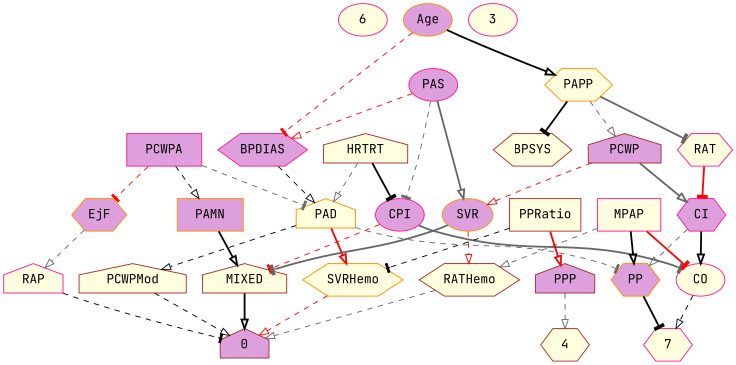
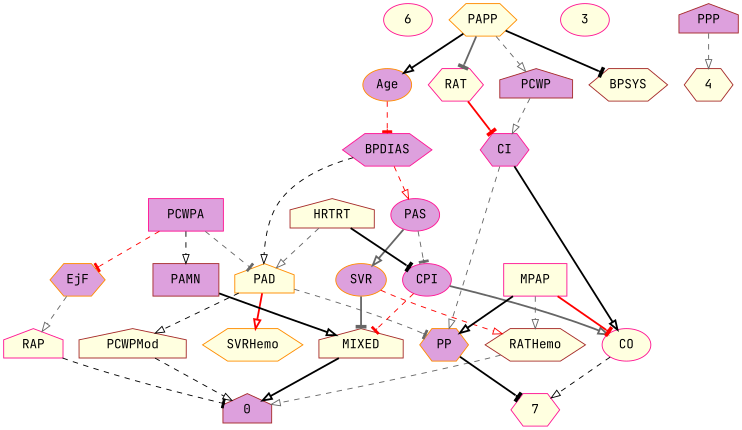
(496, 51) -> (438, 51)
(356, 114) -> (400, 178)
(660, 180) -> (523, 112)
(543, 181) -> none
(210, 215) -> (186, 280)
(545, 215) -> none
(568, 248) -> (525, 306)
(297, 313) -> none
